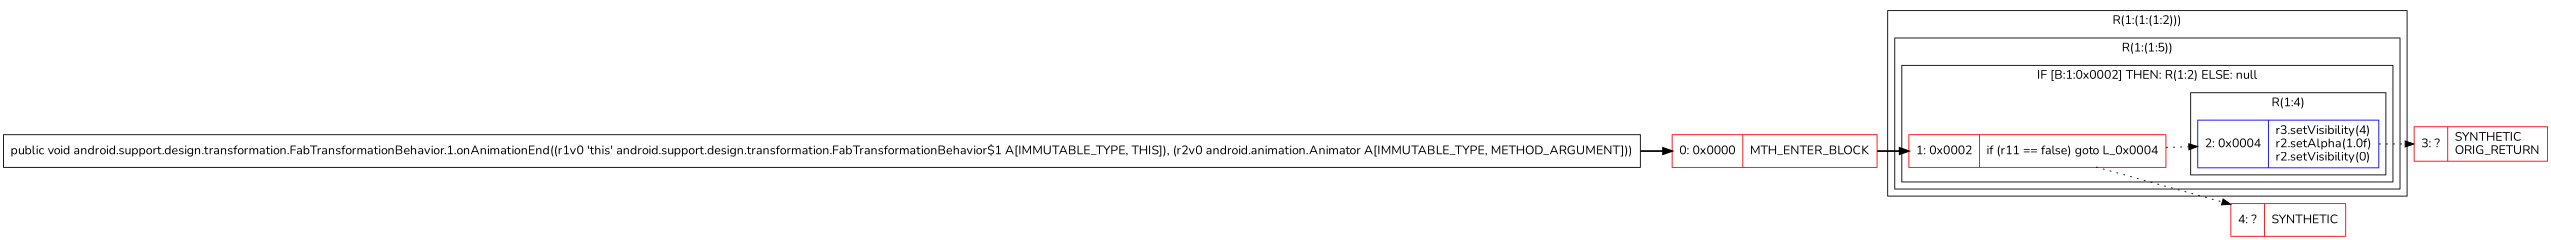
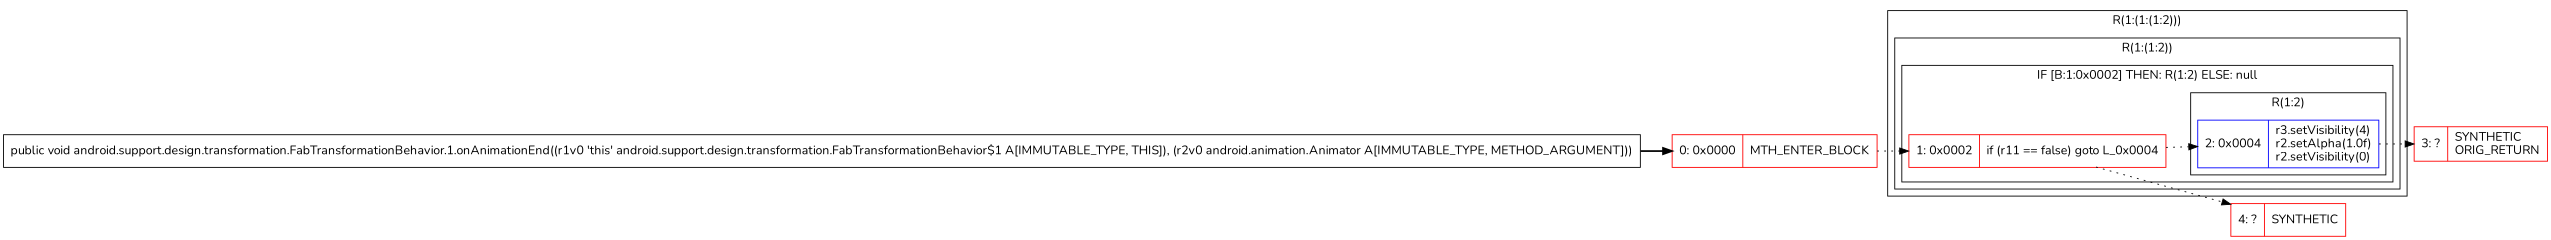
(2147, 48) -> (2147, 48)
(2288, 103) -> (2288, 103)
(1888, 151) -> (1888, 151)
